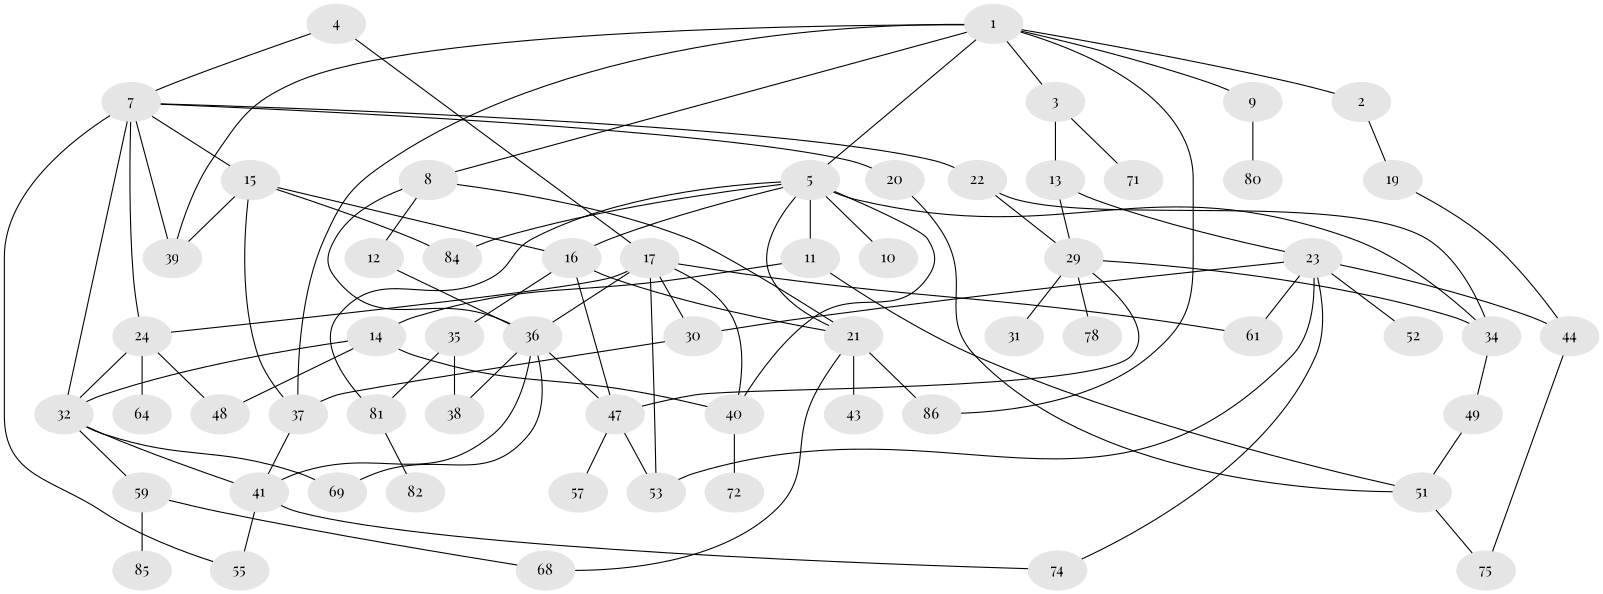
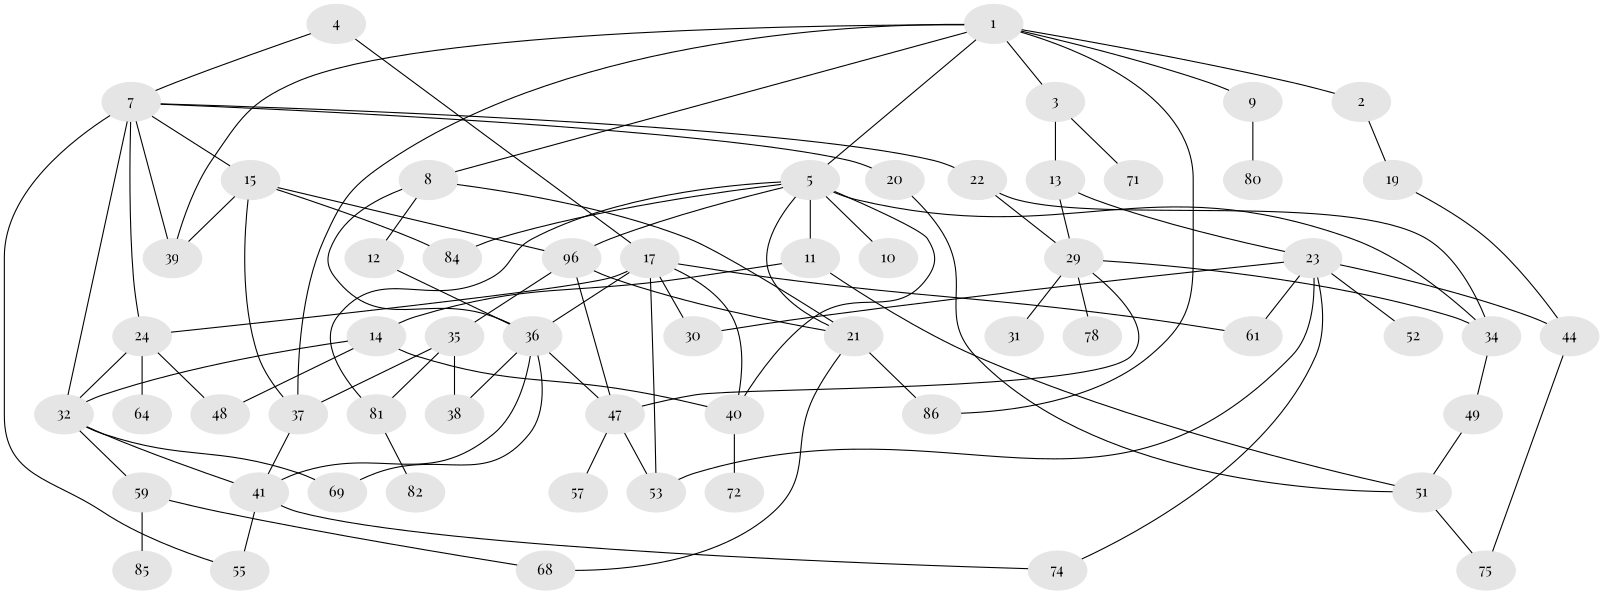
(572, 258) -> (572, 258)
(518, 365) -> (376, 375)
(854, 414) -> none
